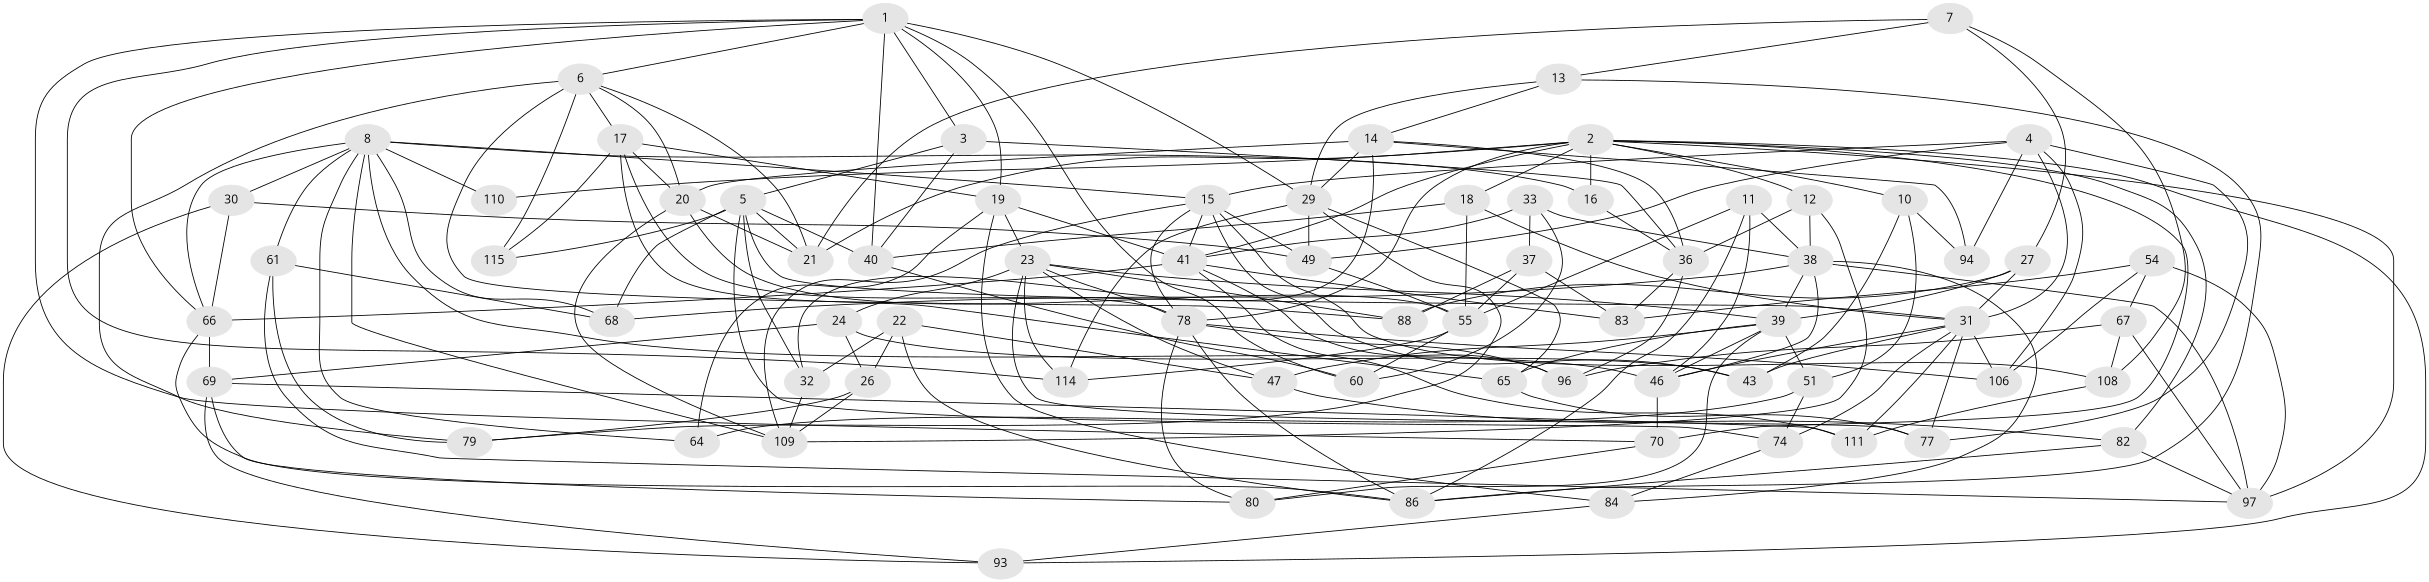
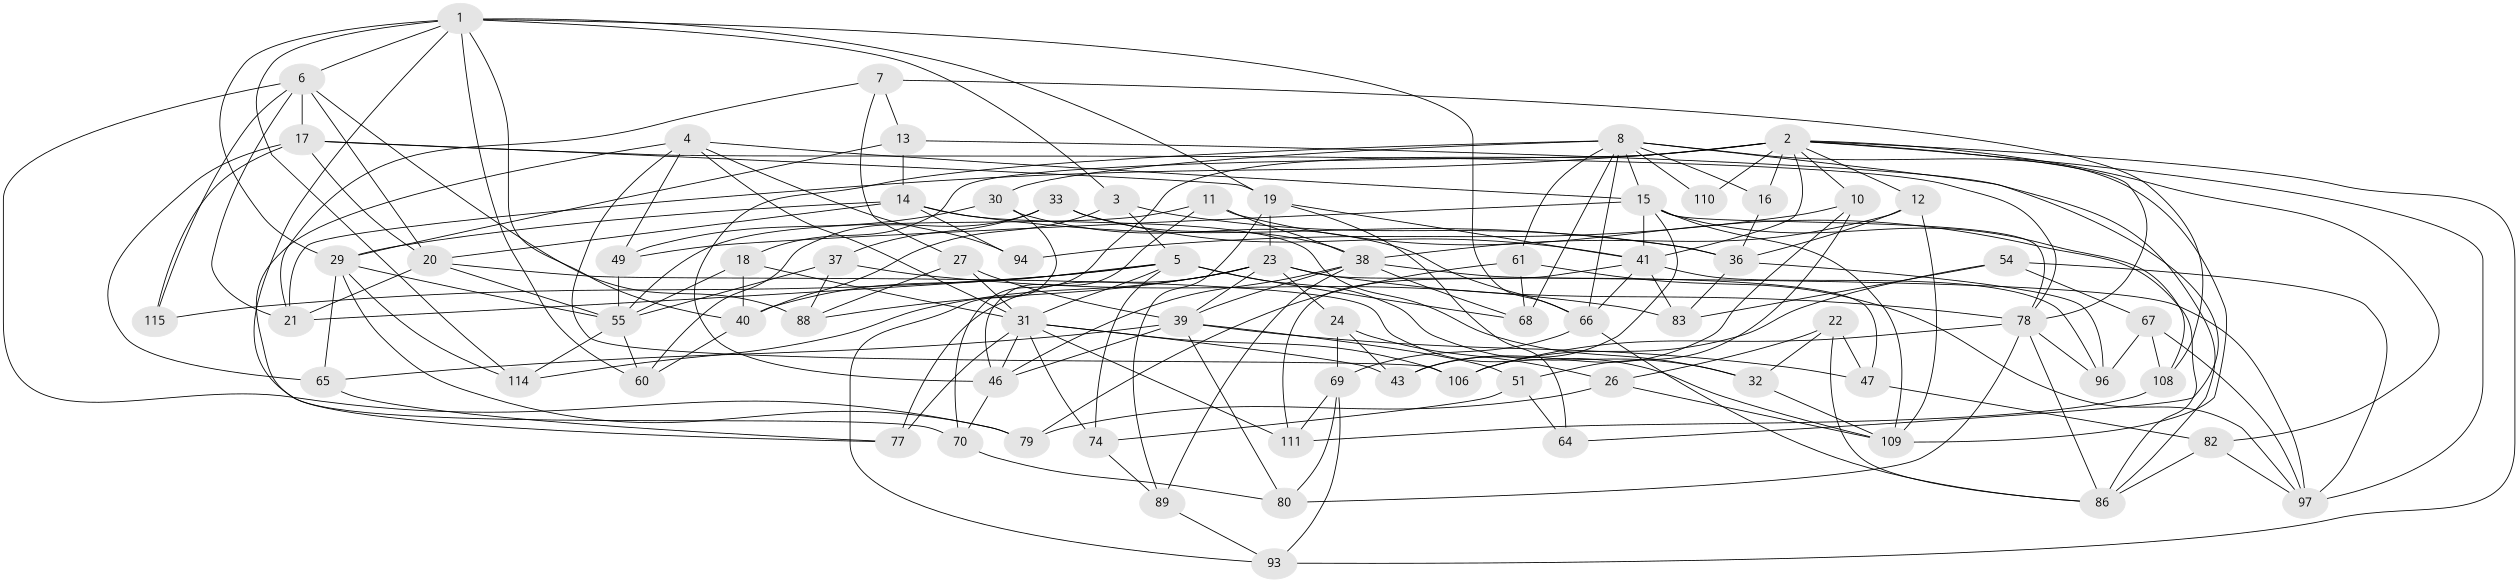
(1309, 231) -> (454, 288)
(1612, 503) -> (1162, 503)
